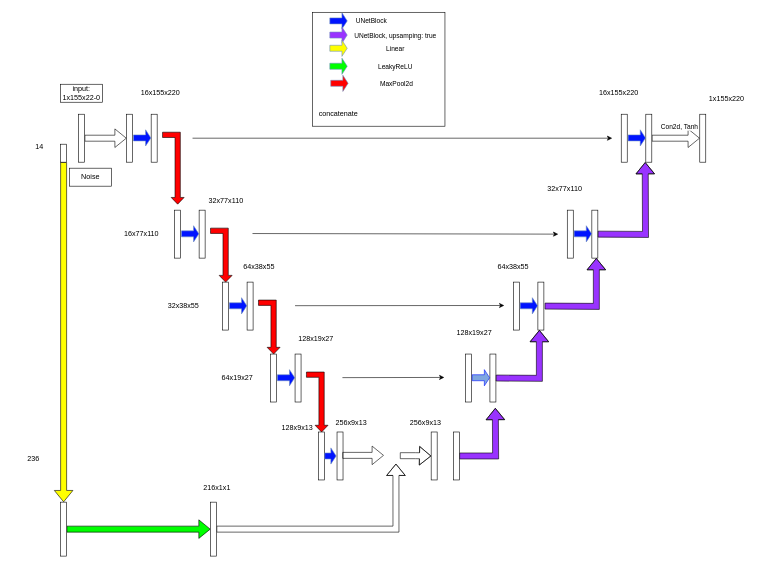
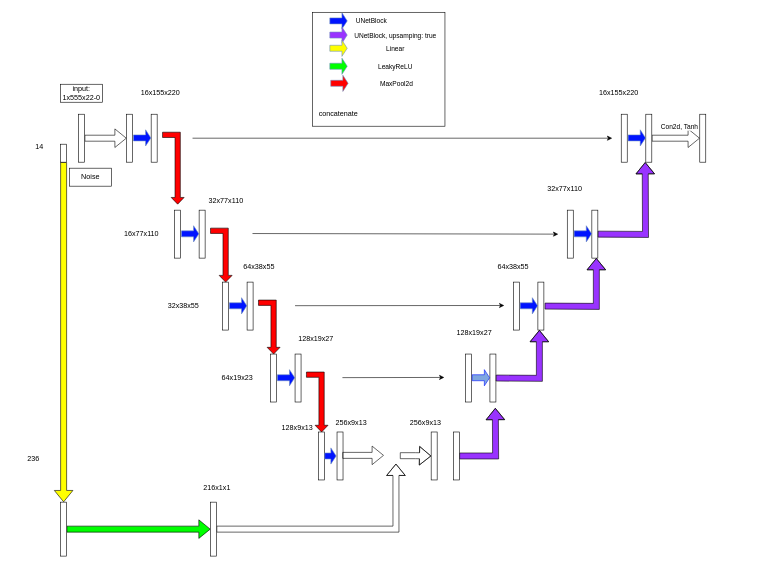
(81, 93) -> (81, 93)
(727, 99) -> none
(237, 378) -> (237, 378)
